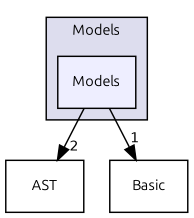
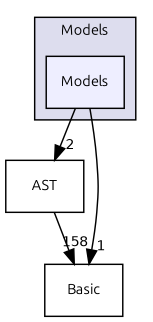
none -> (62, 232)
